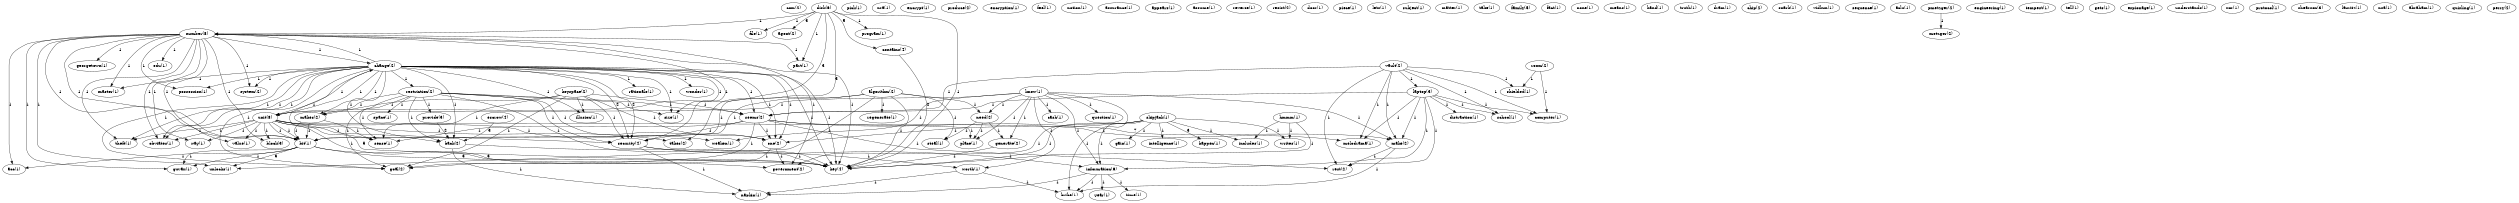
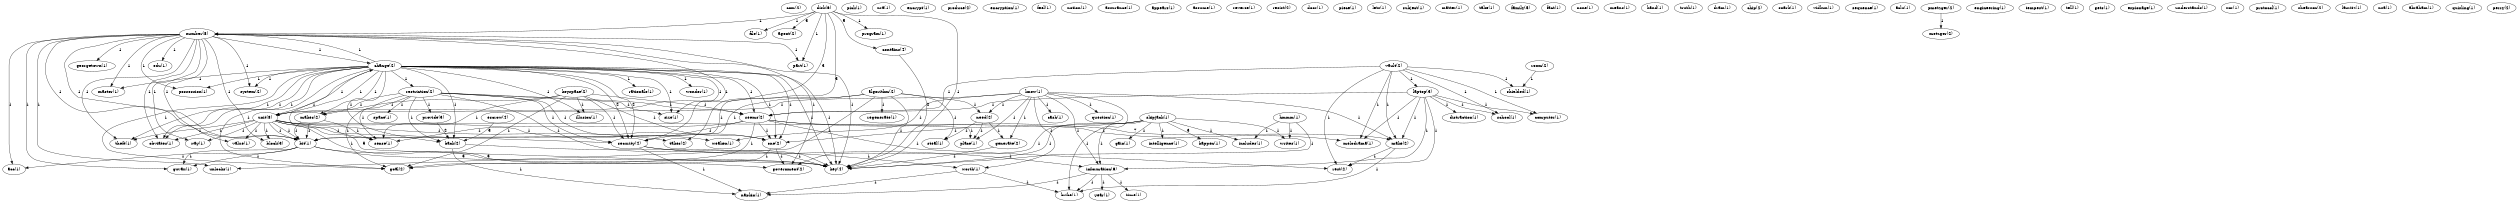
(2311, 8) -> (2311, 8)
(1544, 90) -> none
(267, 157) -> none
